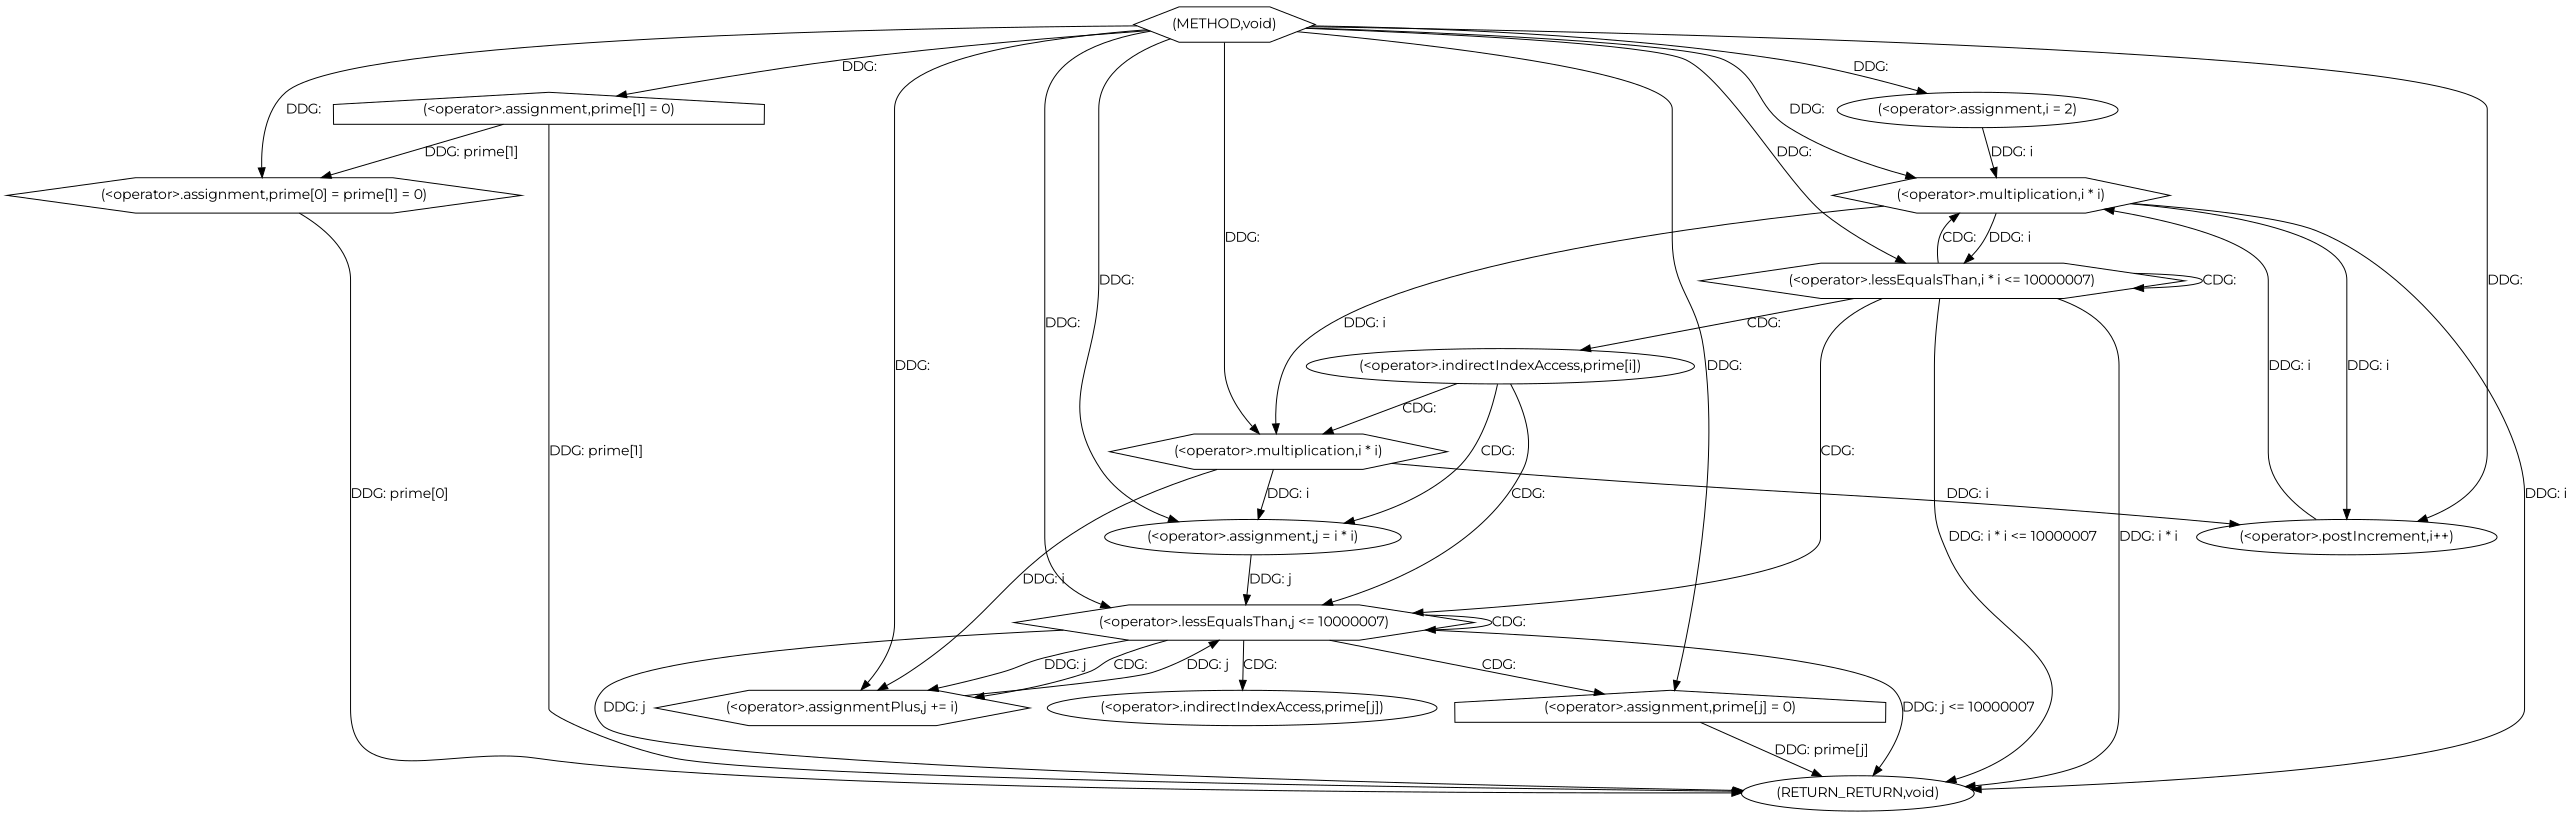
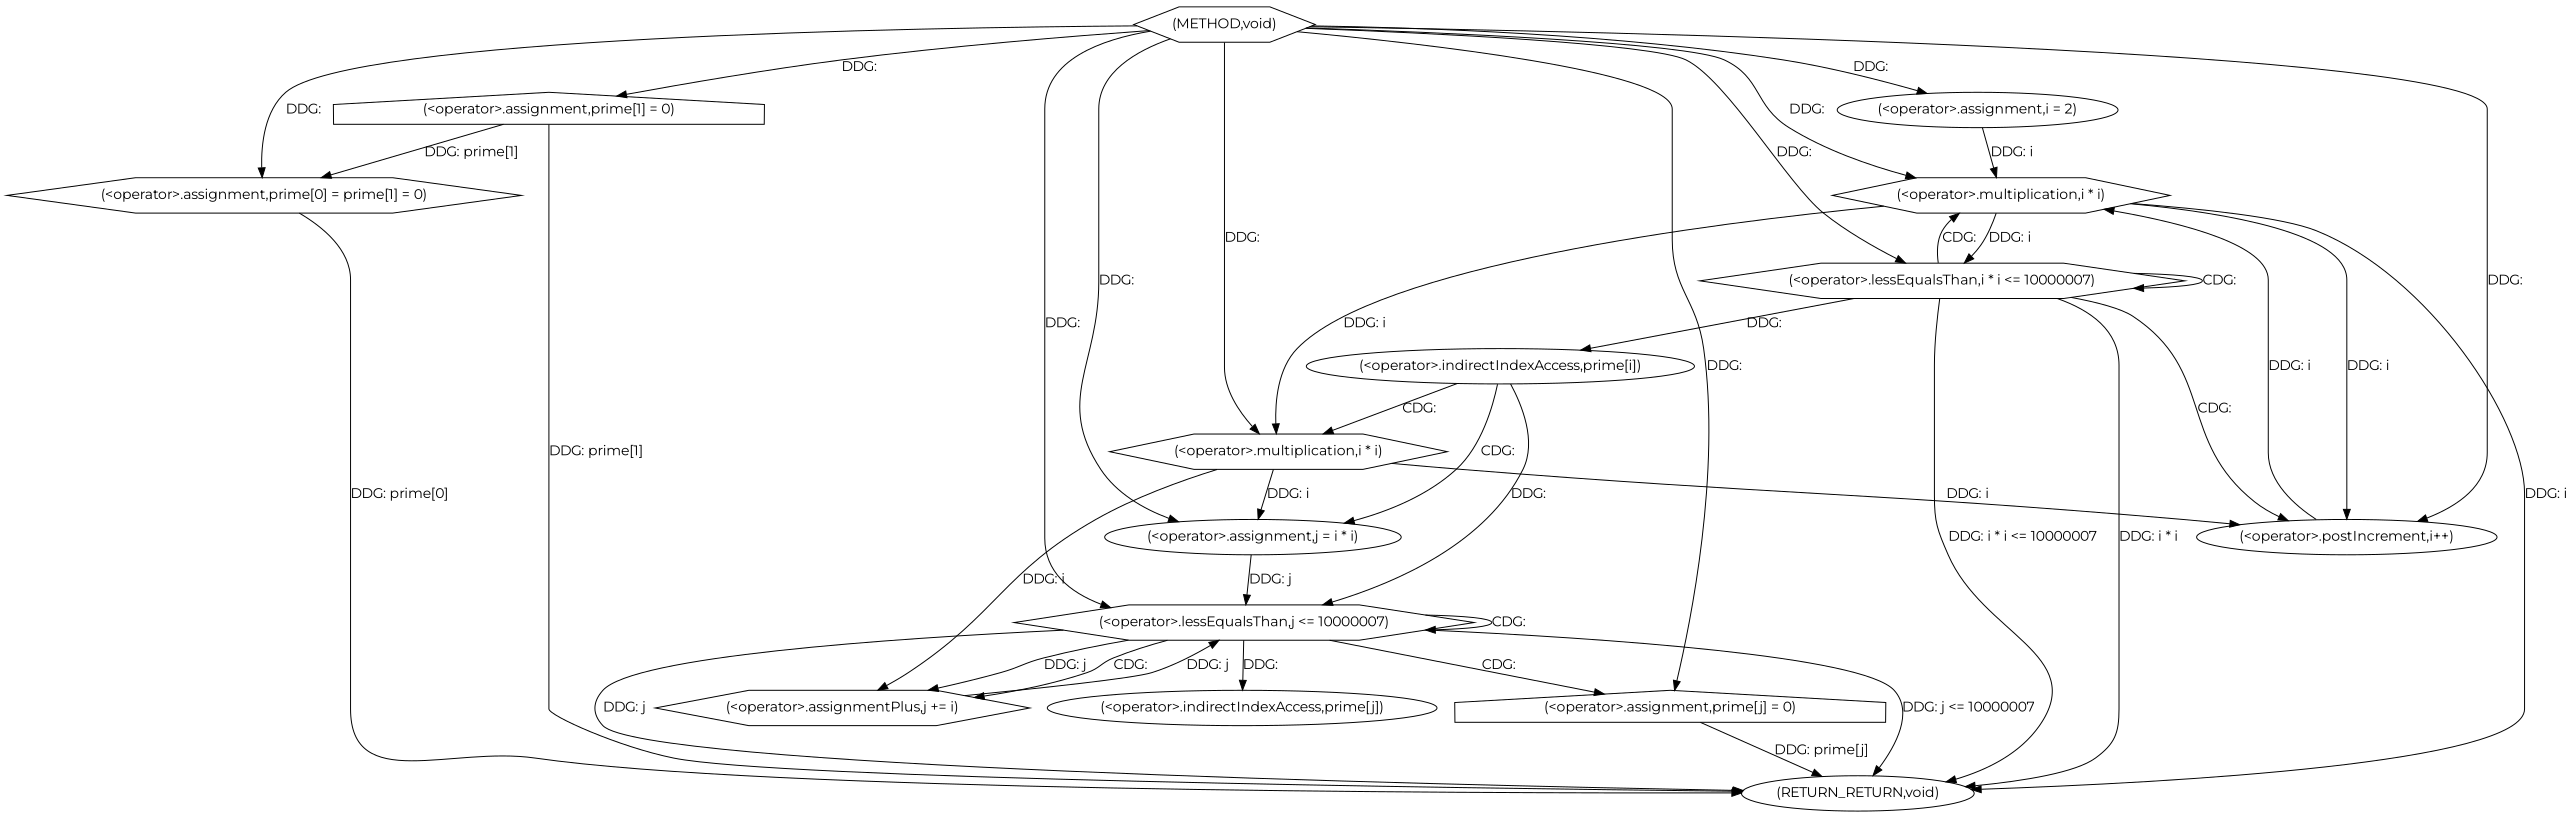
(895, 261) -> none
(1766, 324) -> (1766, 324)
(1530, 494) -> (1530, 494)
(1760, 571) -> (2190, 390)
(1262, 665) -> (1262, 665)
